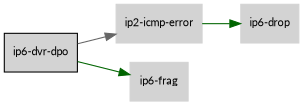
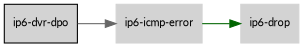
(159, 24) -> (159, 24)
(159, 82) -> none
